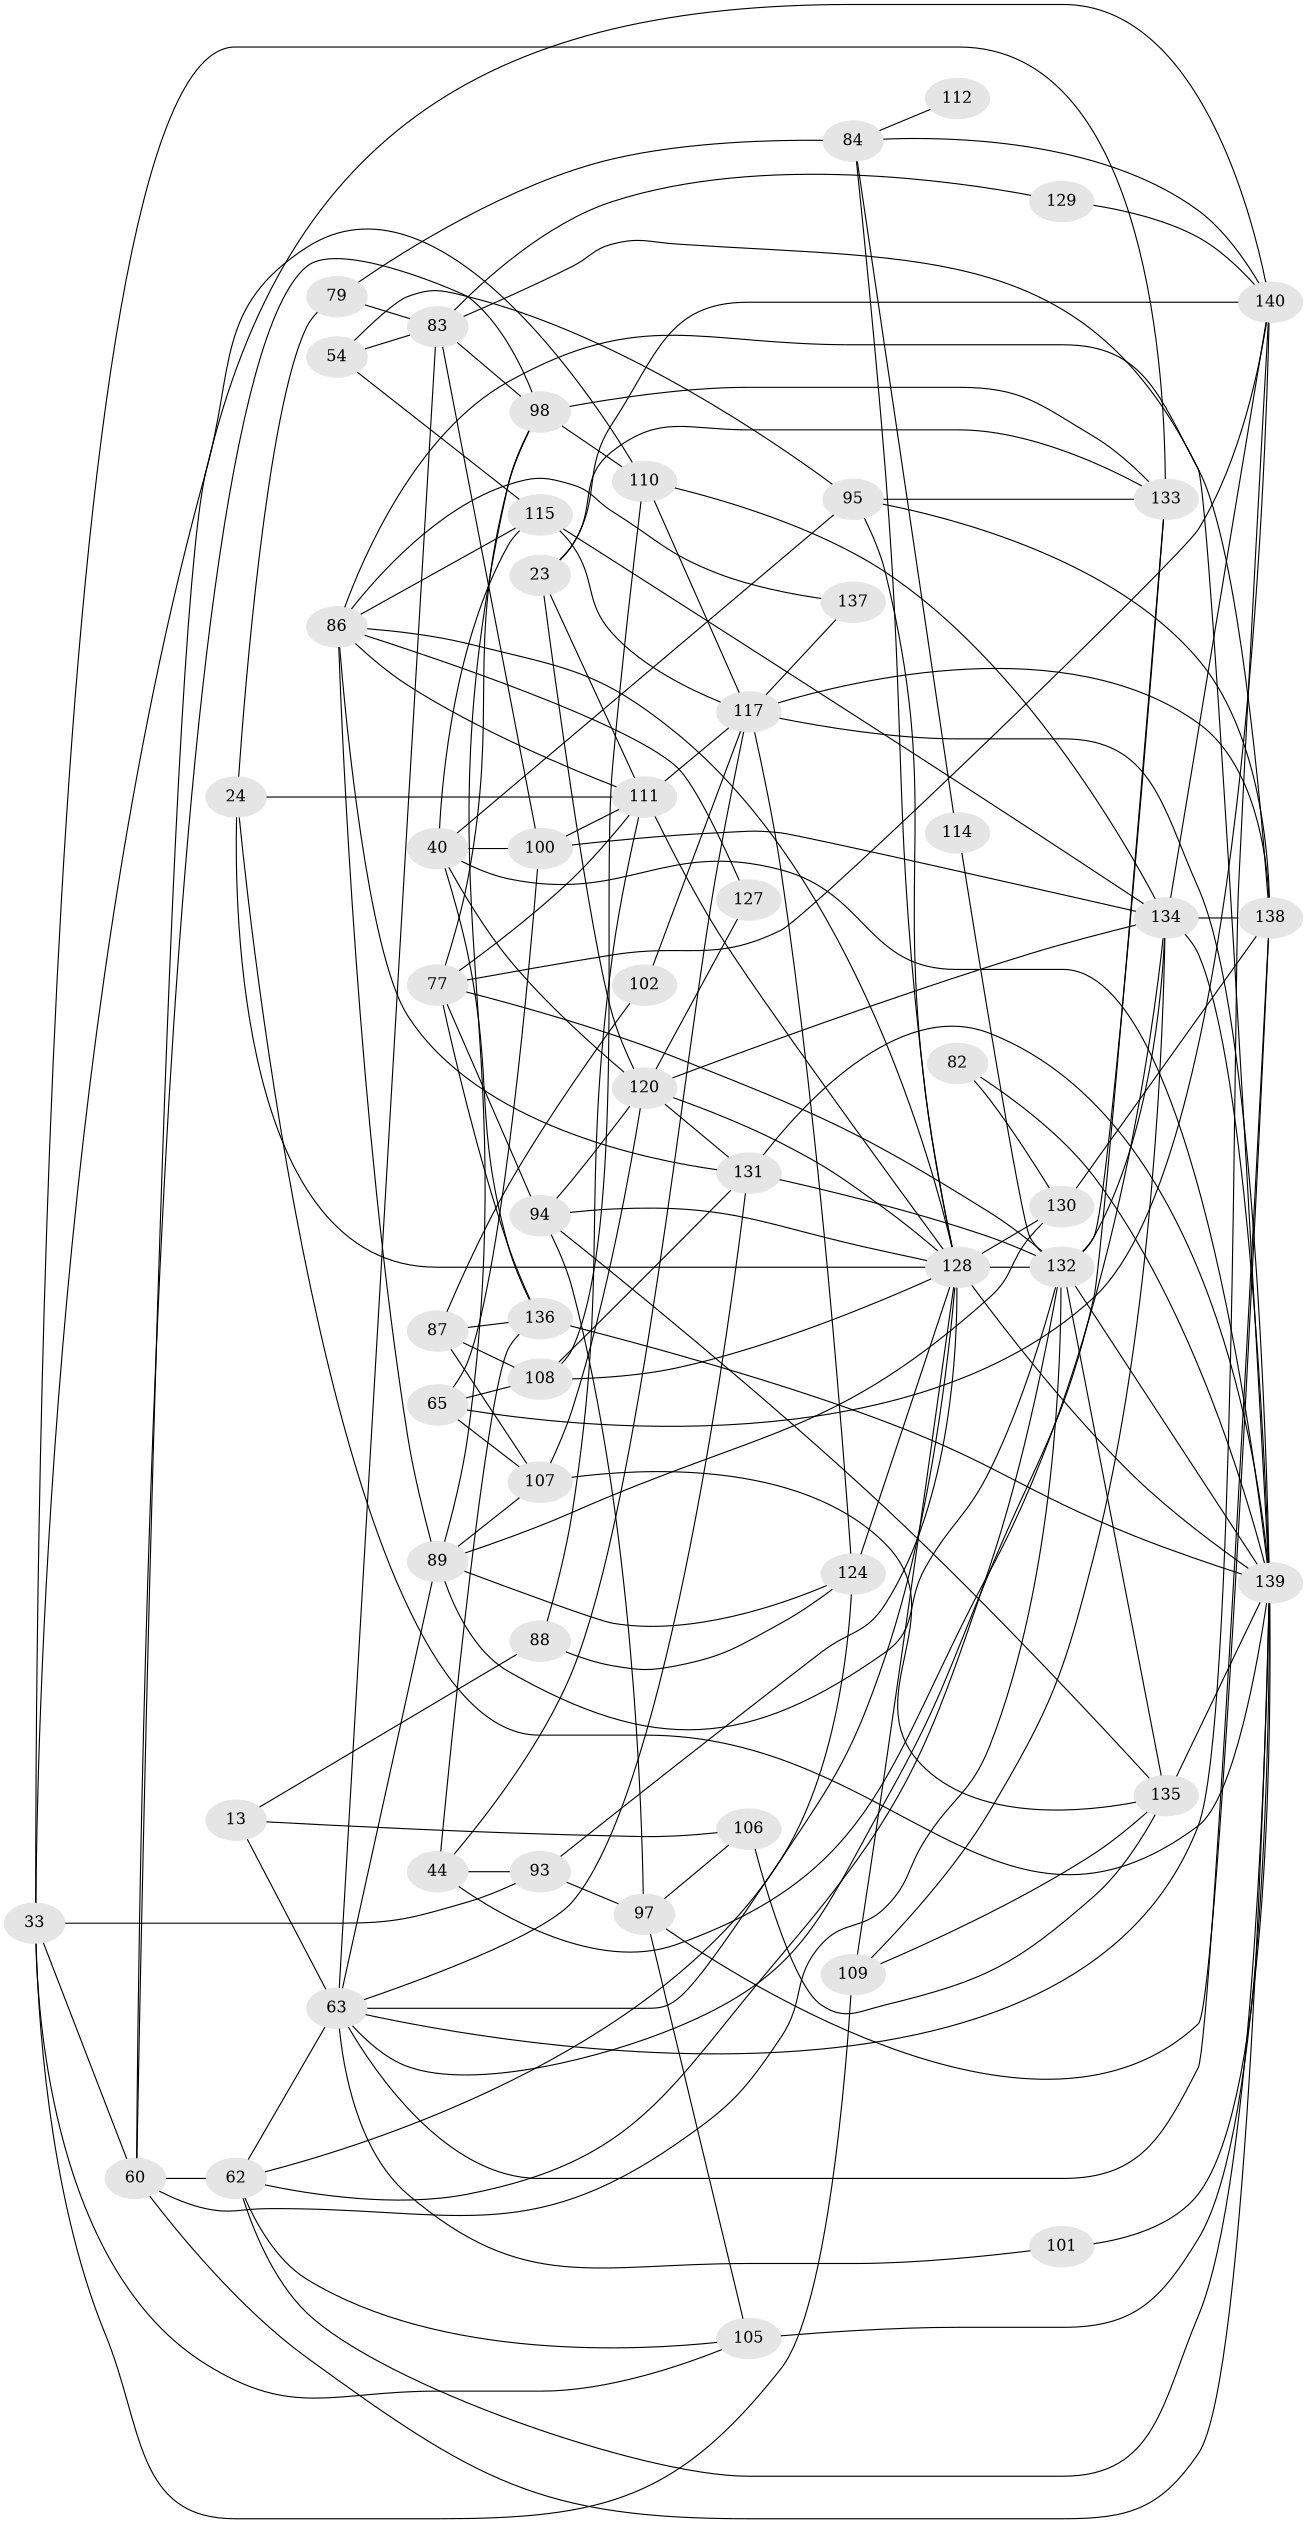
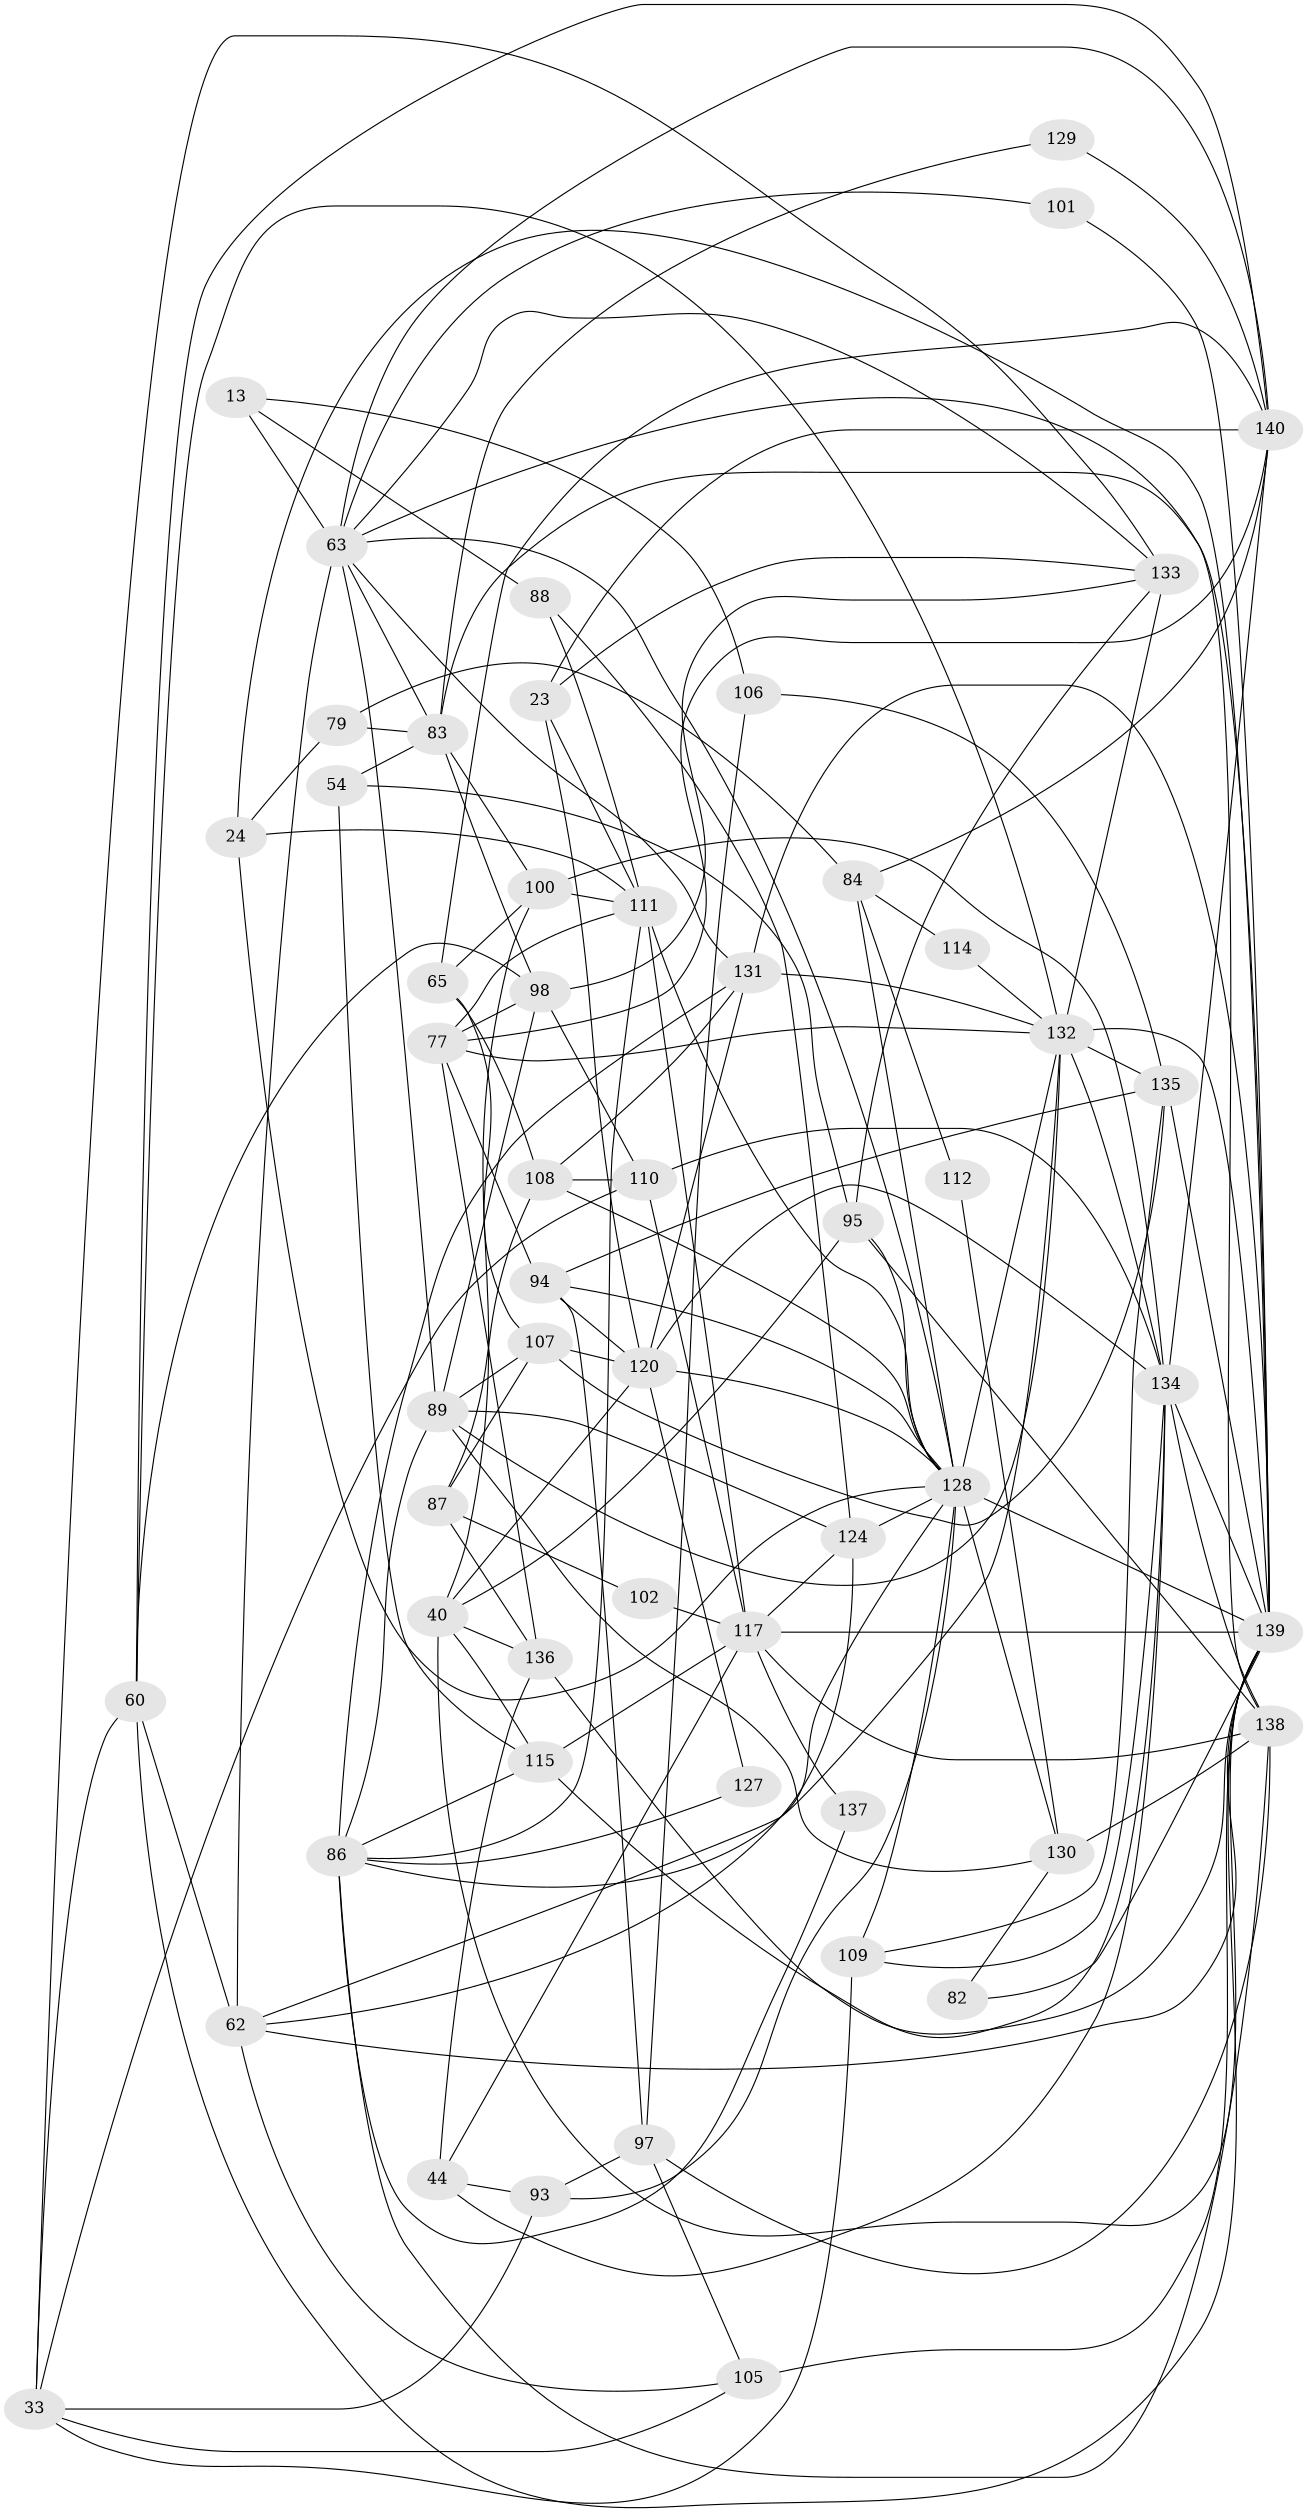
none -> (1012, 1533)
